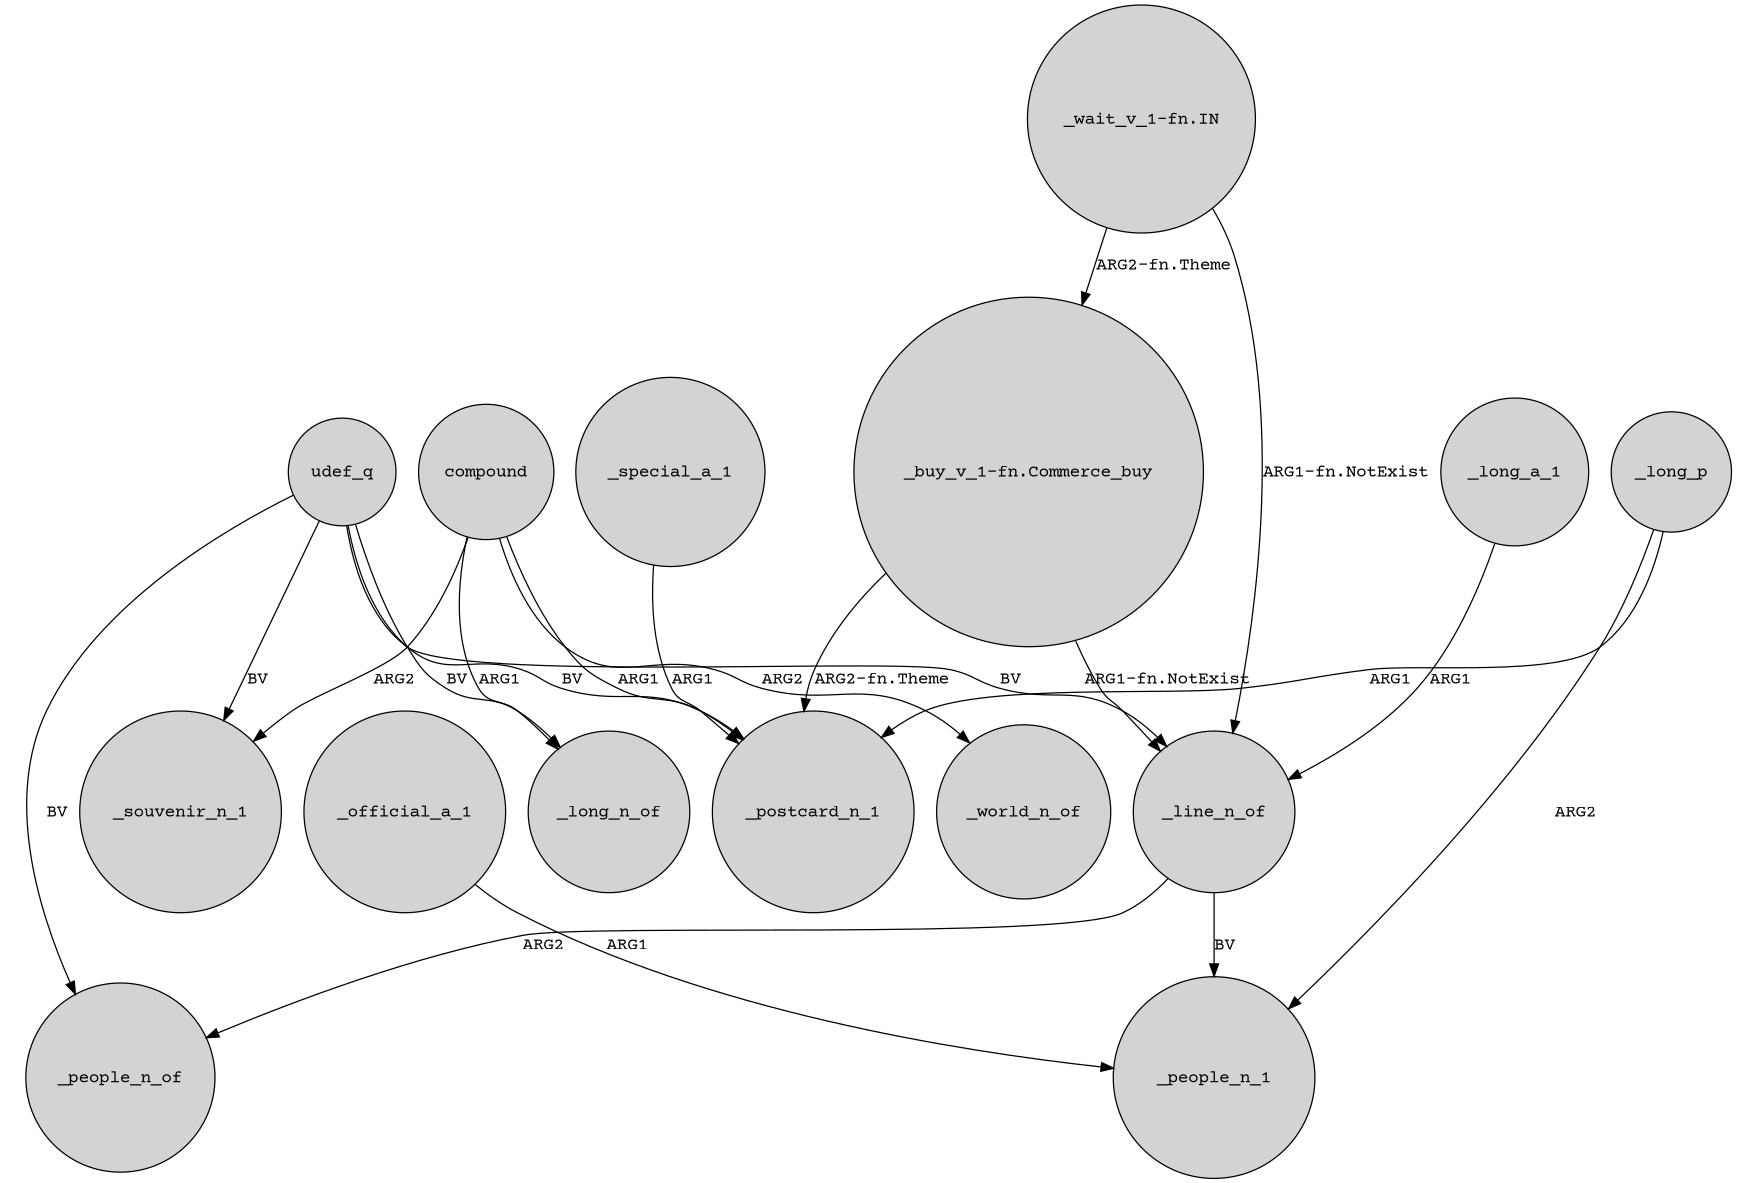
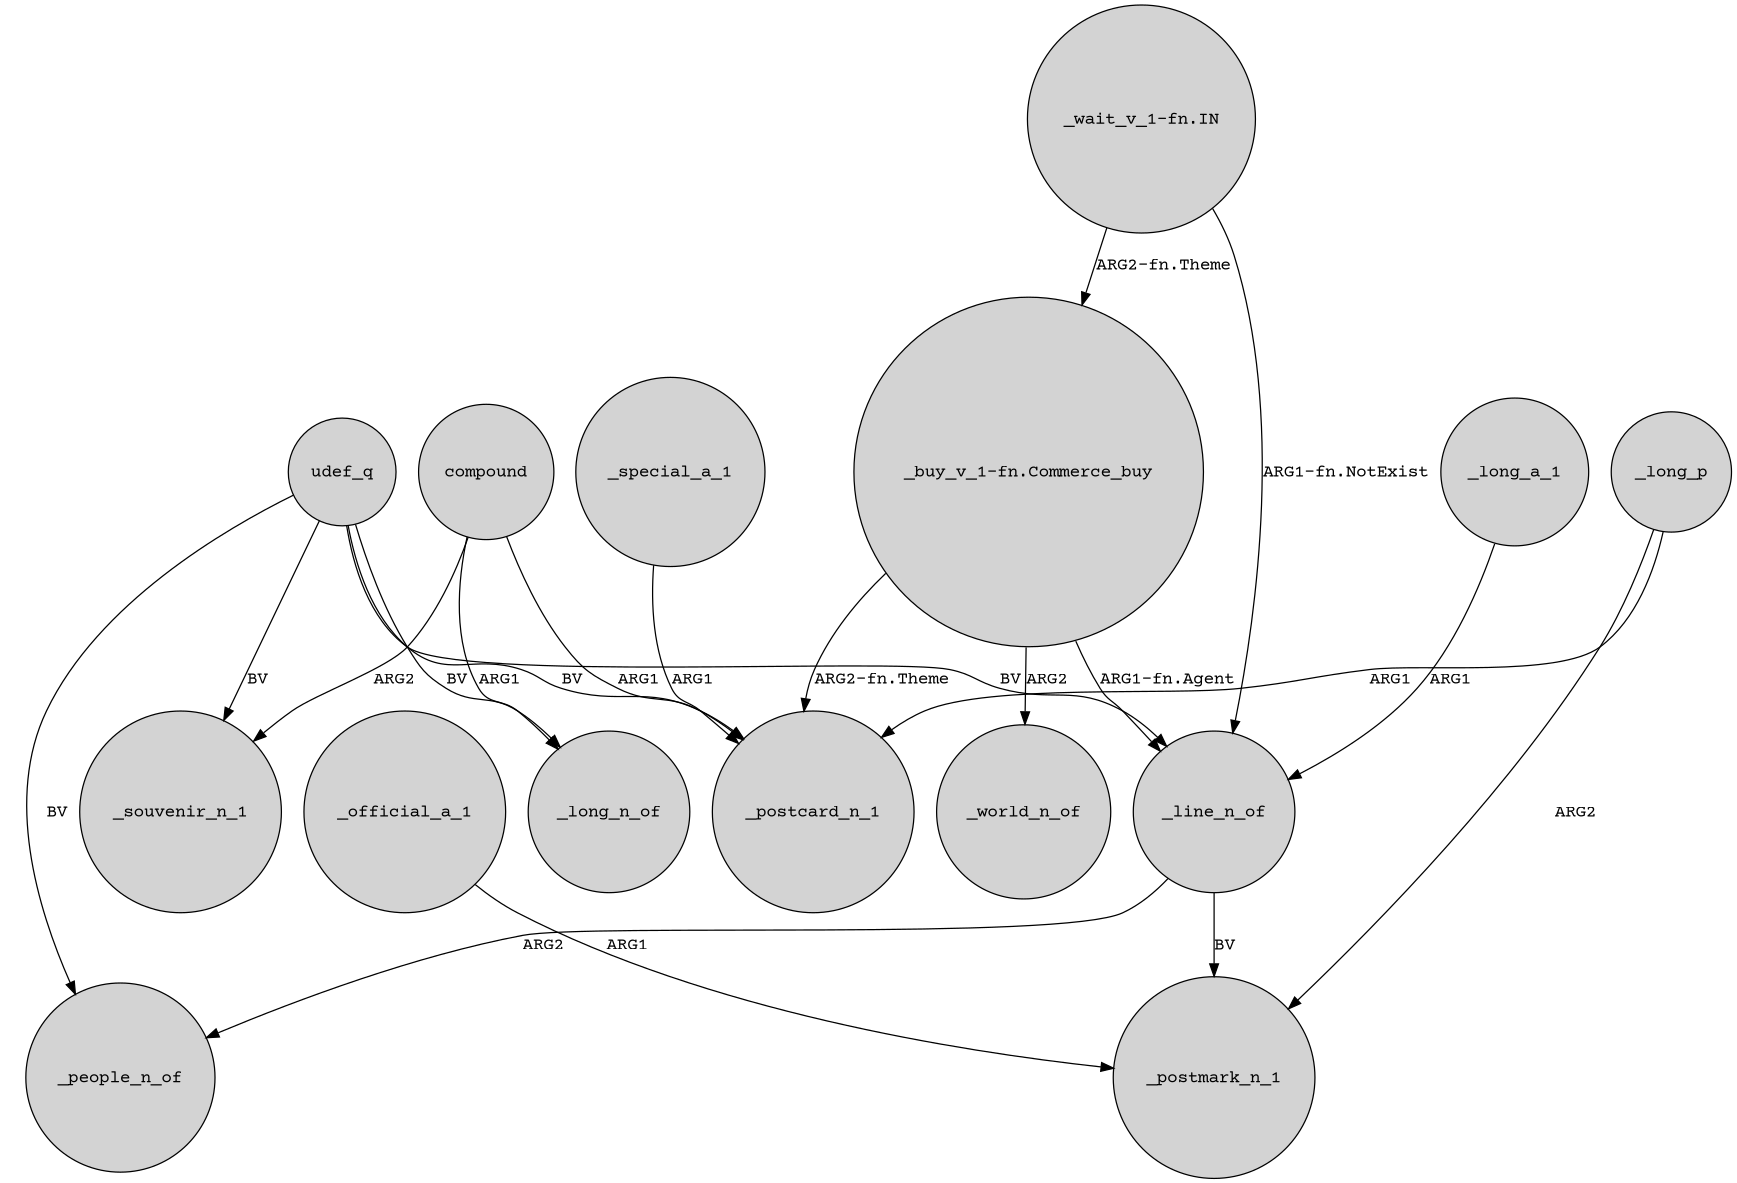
(729, 675) -> (1026, 679)
(1168, 679) -> (1168, 679)
(1214, 1078) -> (1214, 1078)
